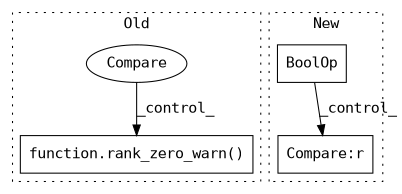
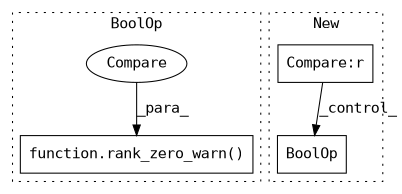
(137, 25) -> (137, 25)
(318, 104) -> (319, 104)
(176, 109) -> (163, 109)
